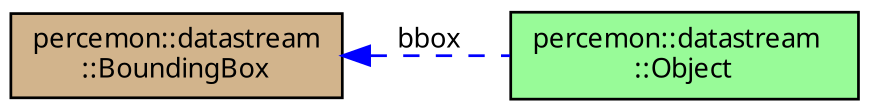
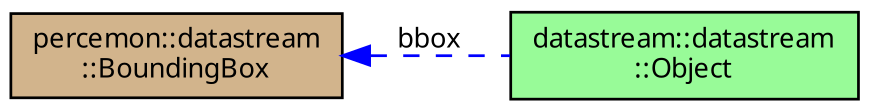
(685, 56) -> (685, 56)
